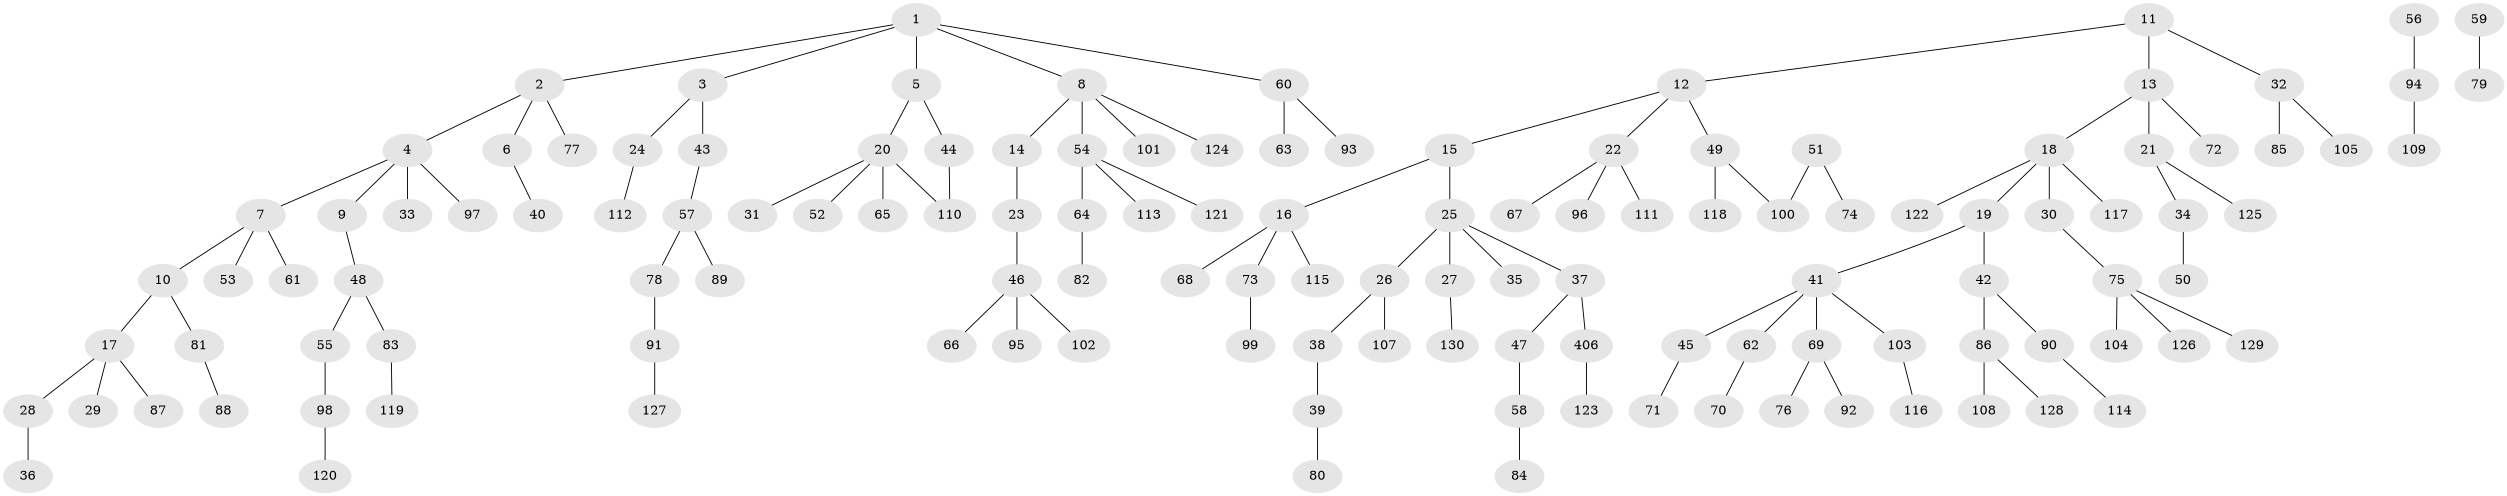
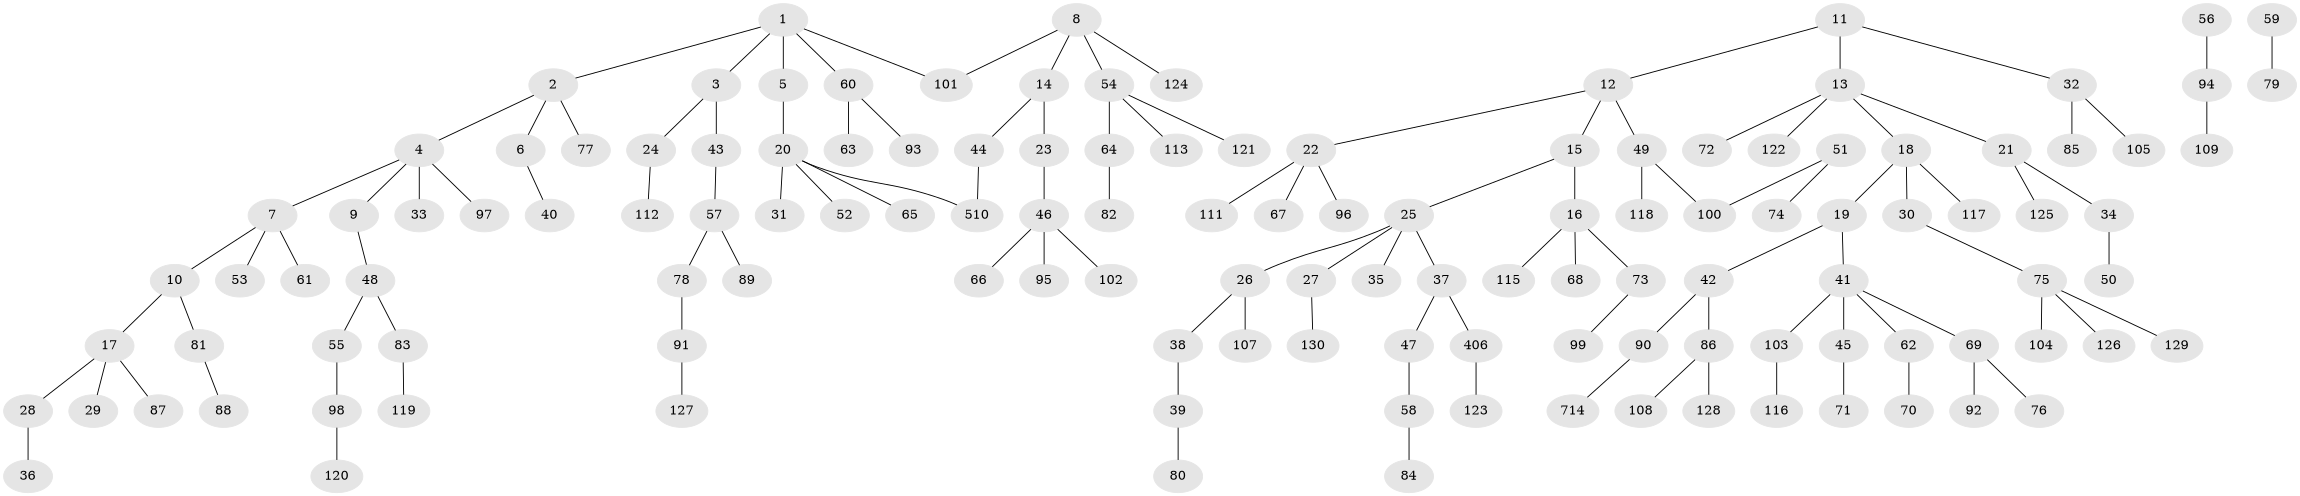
(999, 53) -> (864, 52)
(933, 118) -> (1012, 118)
(1984, 183) -> (1807, 118)
(950, 216) -> (977, 216)
(2120, 411) -> (1573, 411)
